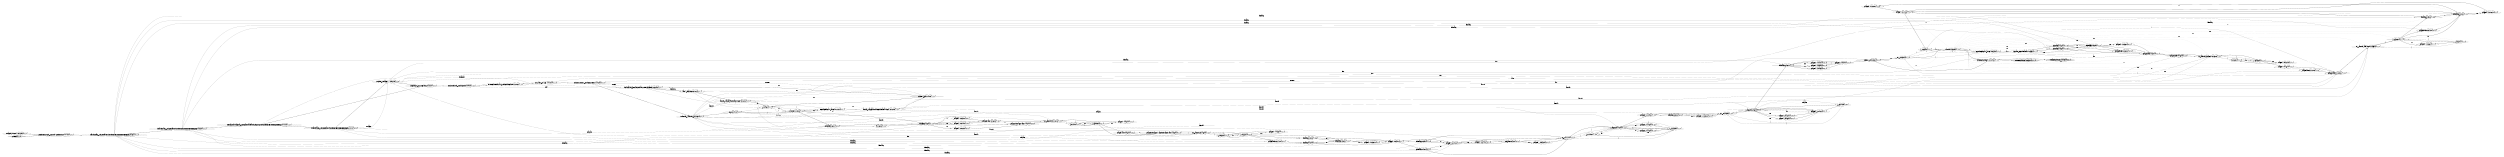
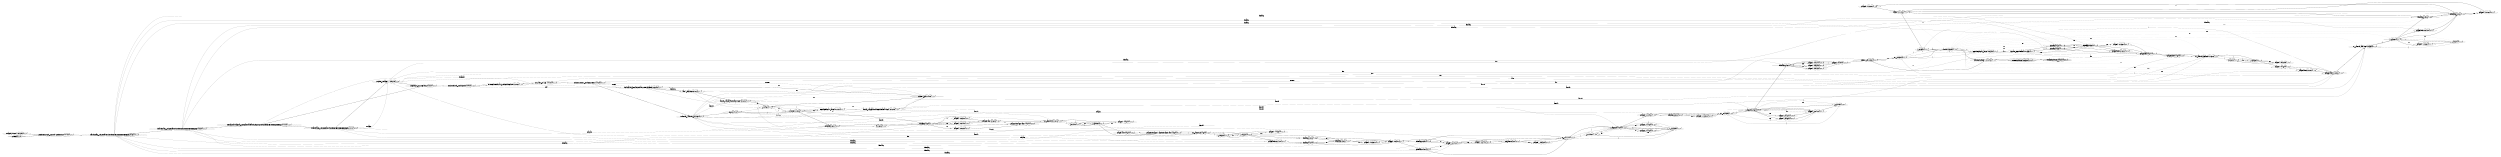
(1805, 103) -> (1803, 103)
